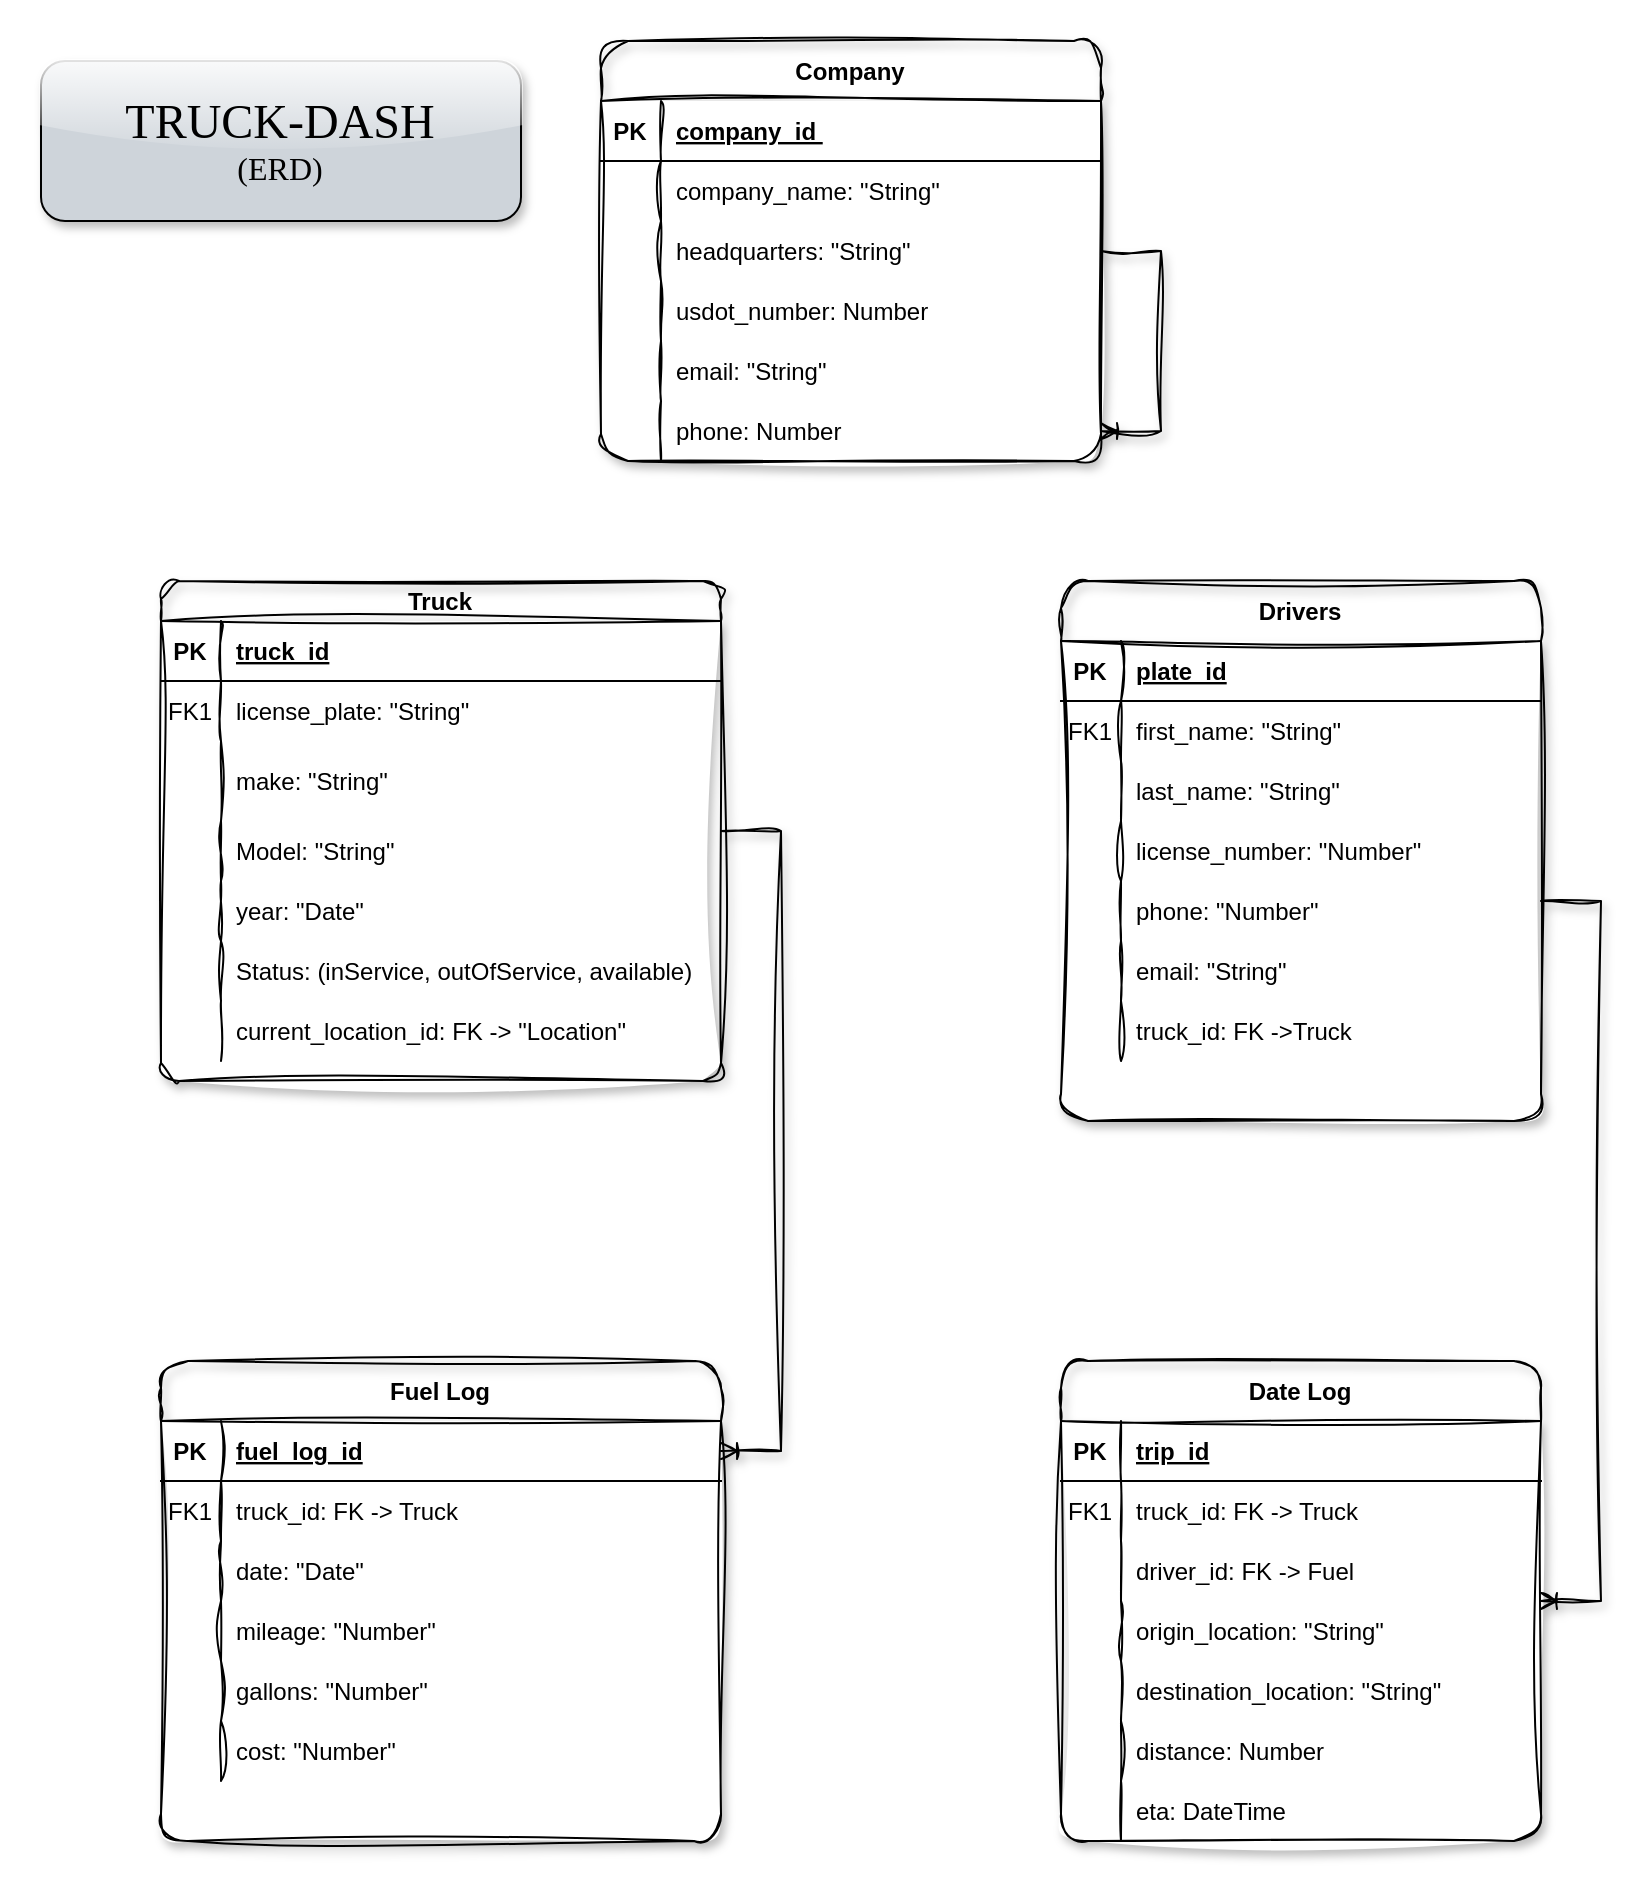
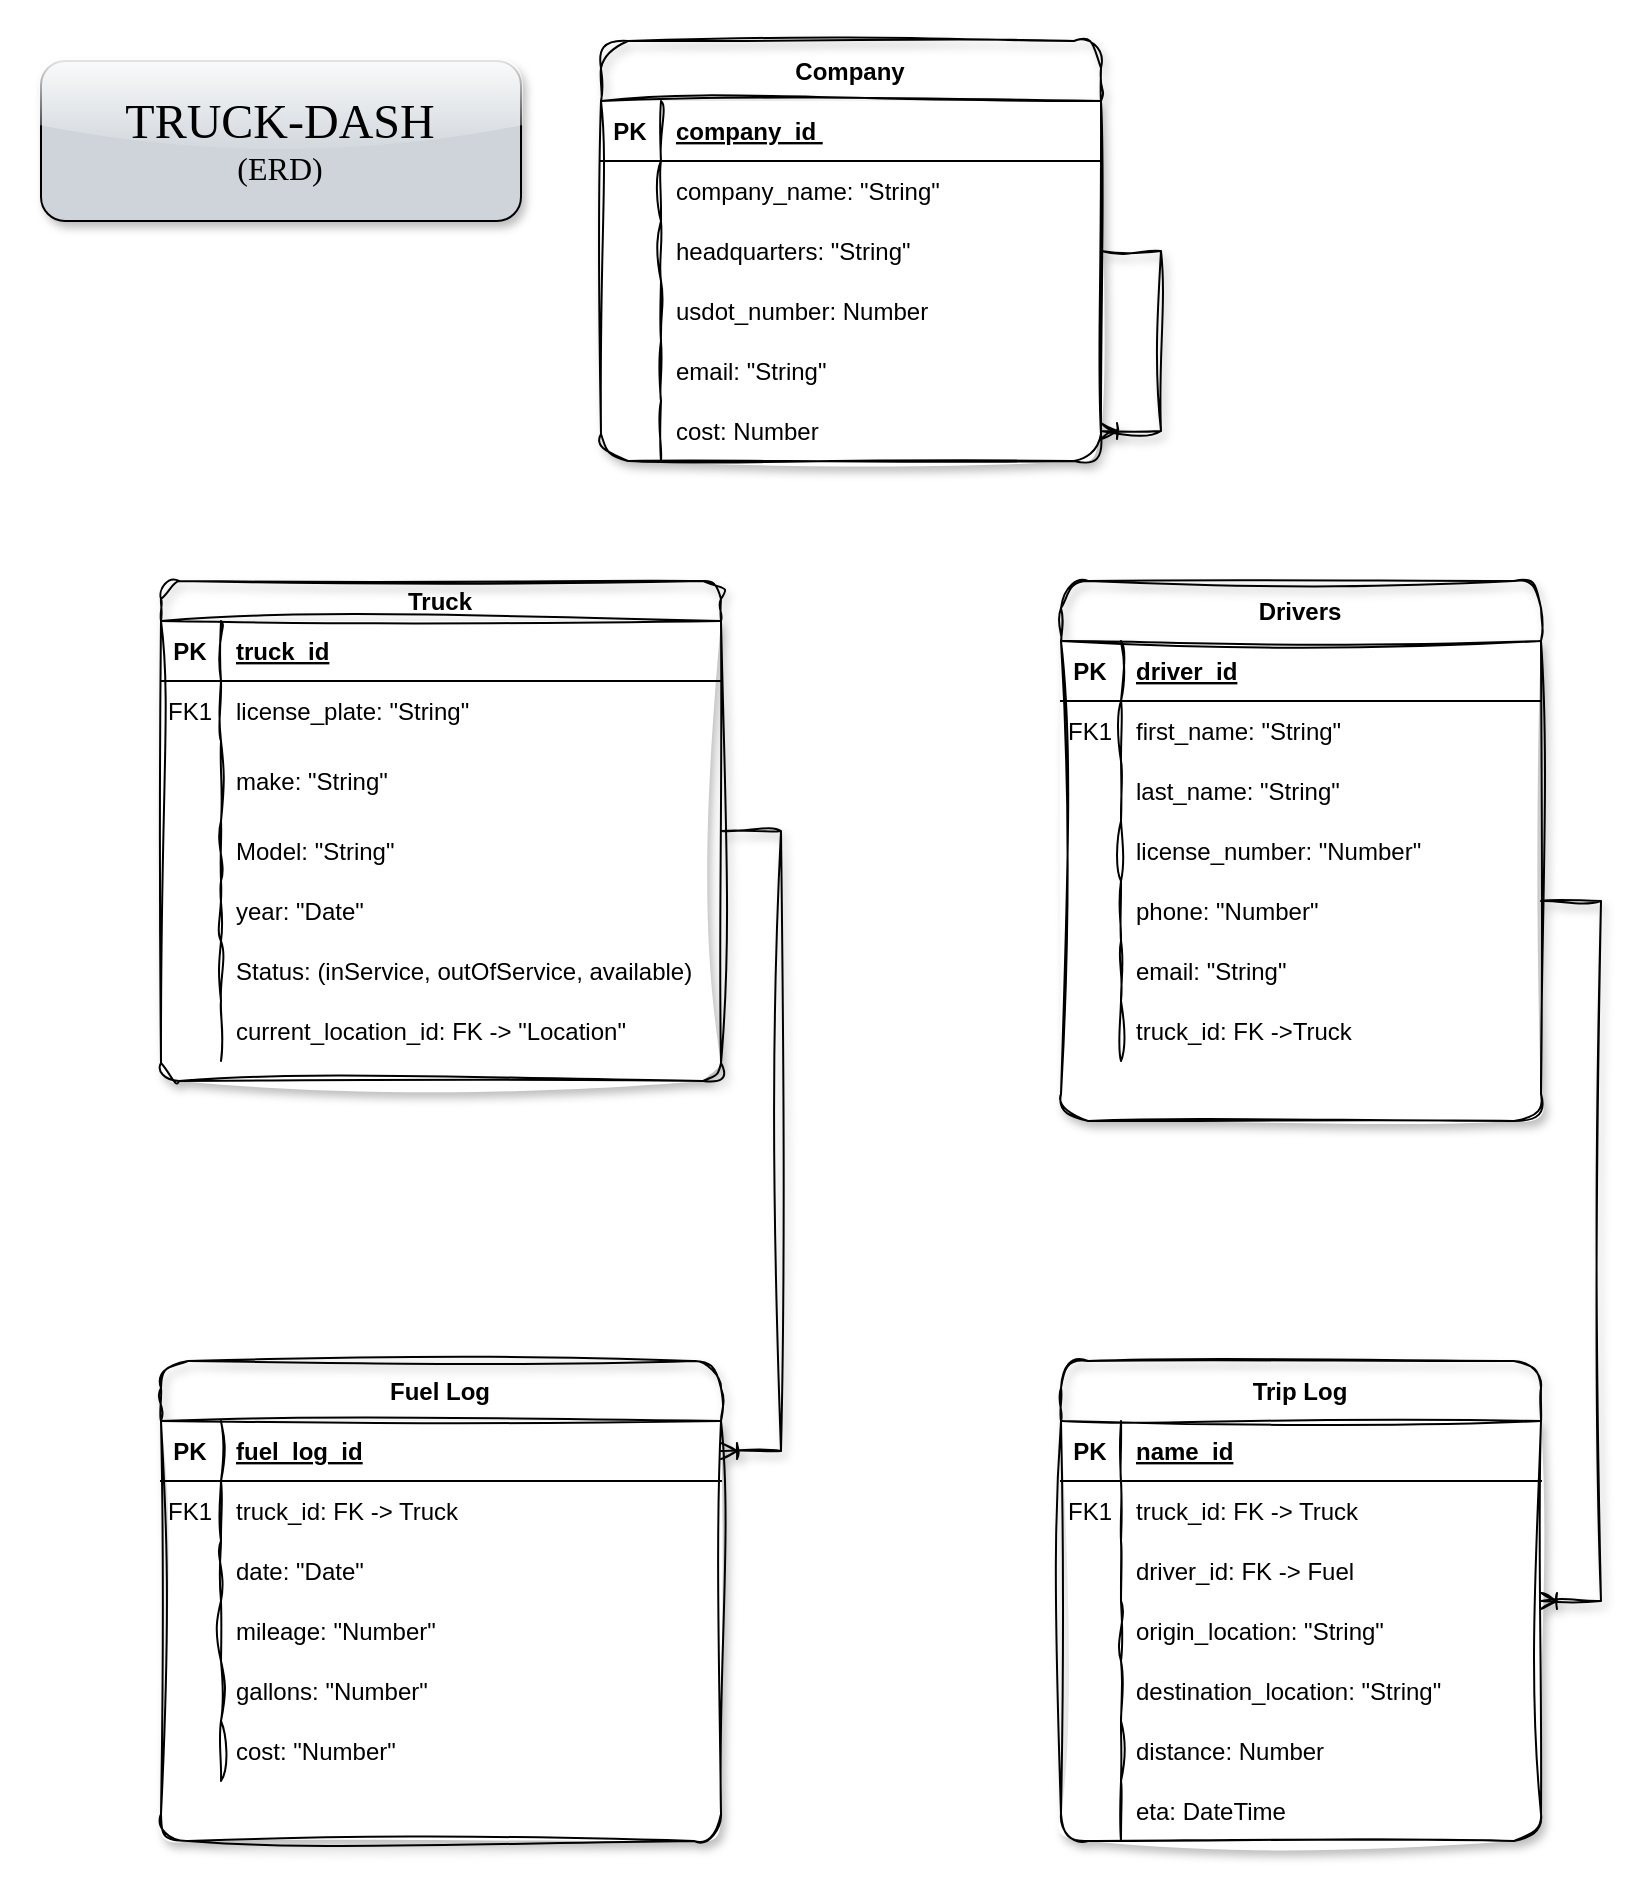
(757, 432) -> (750, 432)
(1184, 672) -> (1190, 672)
(1300, 1392) -> (1300, 1392)
(1177, 1452) -> (1180, 1452)
